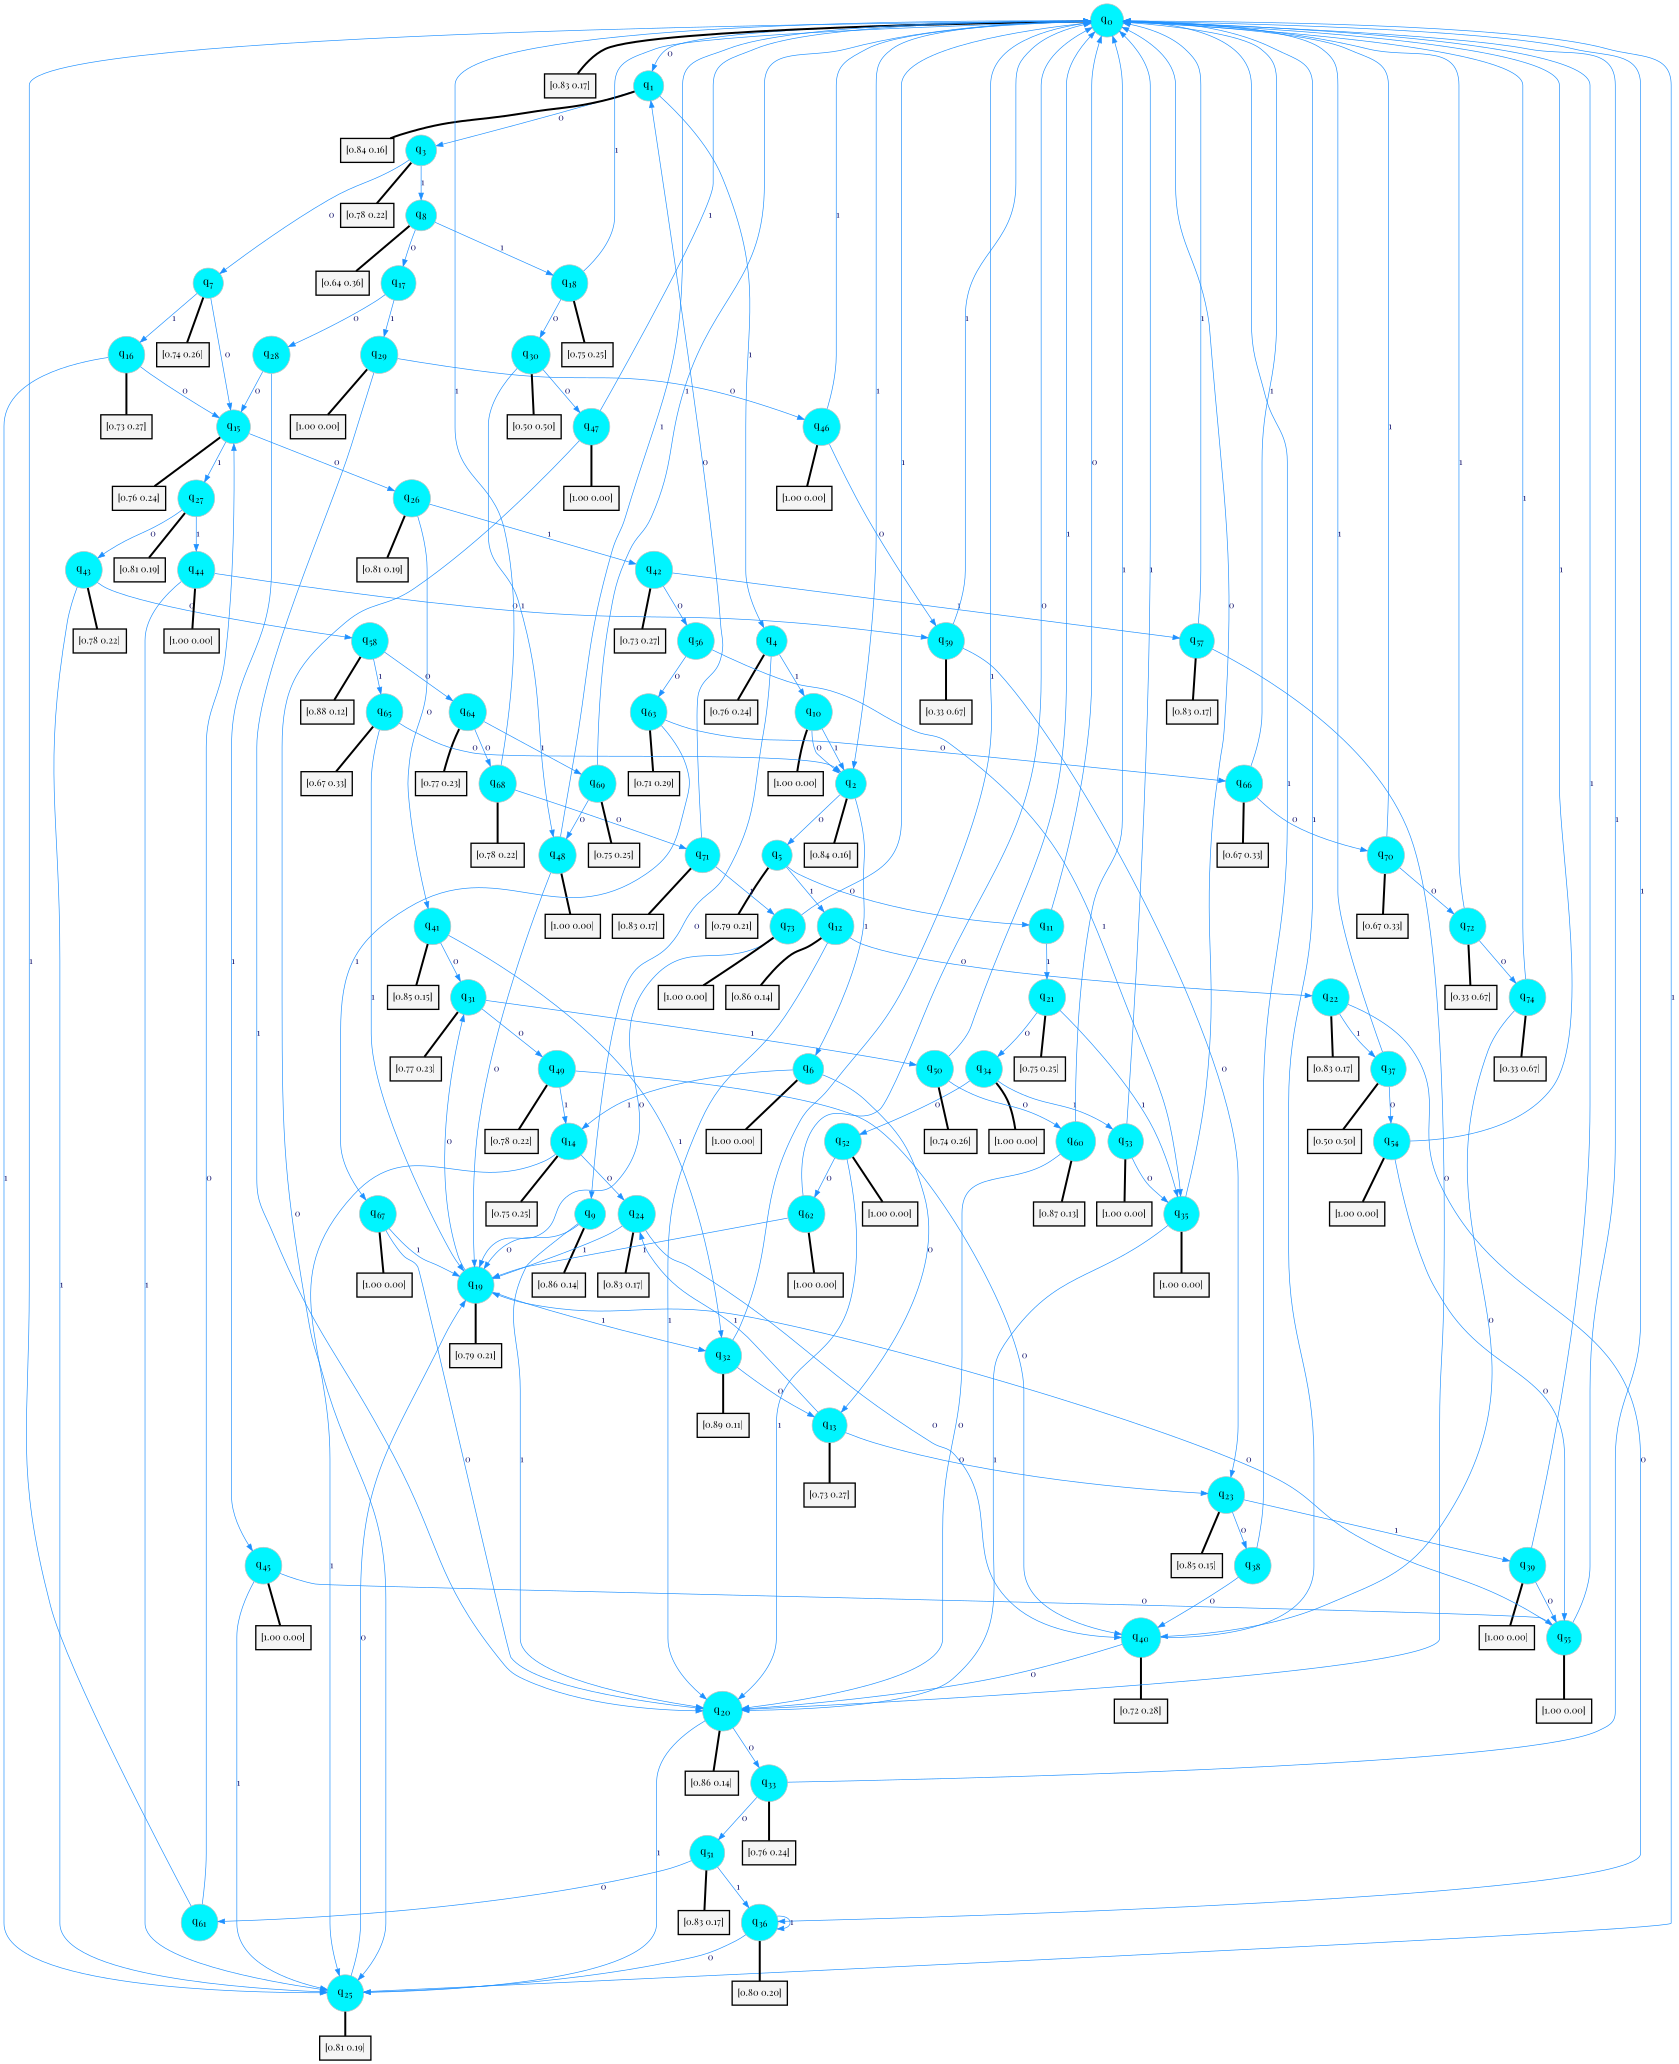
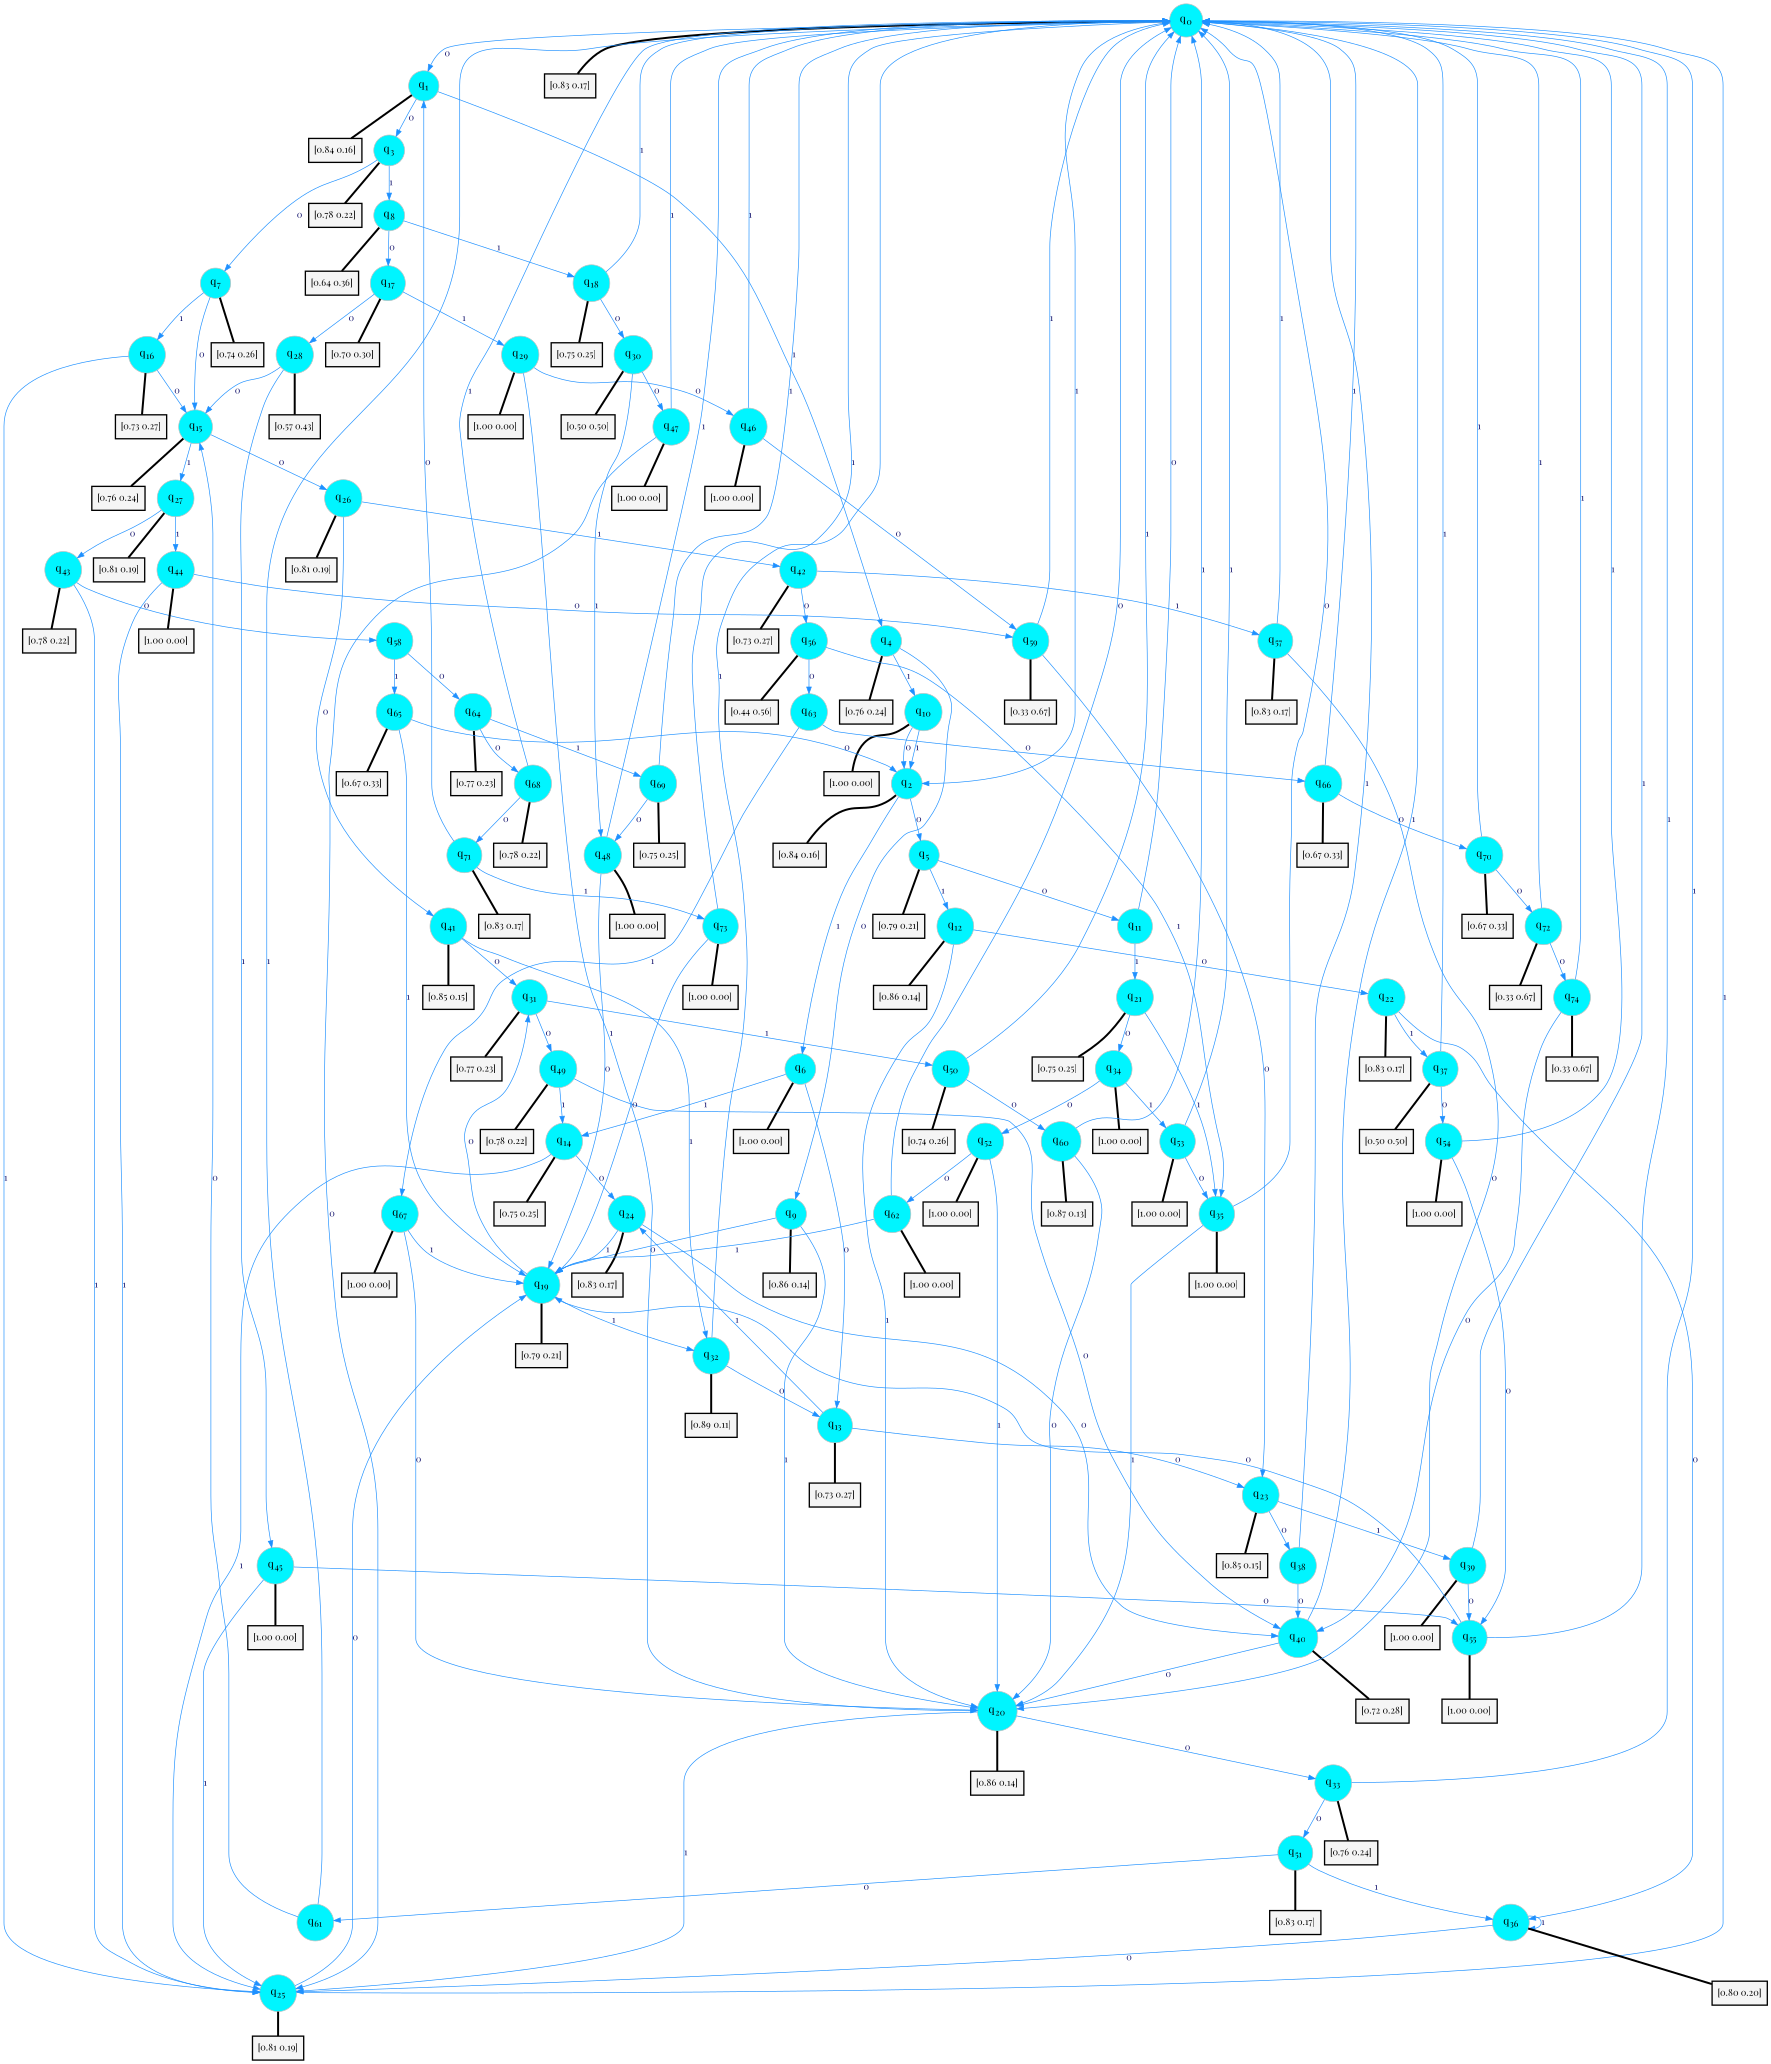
none -> (353, 355)
none -> (295, 427)
(327, 712) -> none
none -> (752, 712)
(654, 784) -> none
